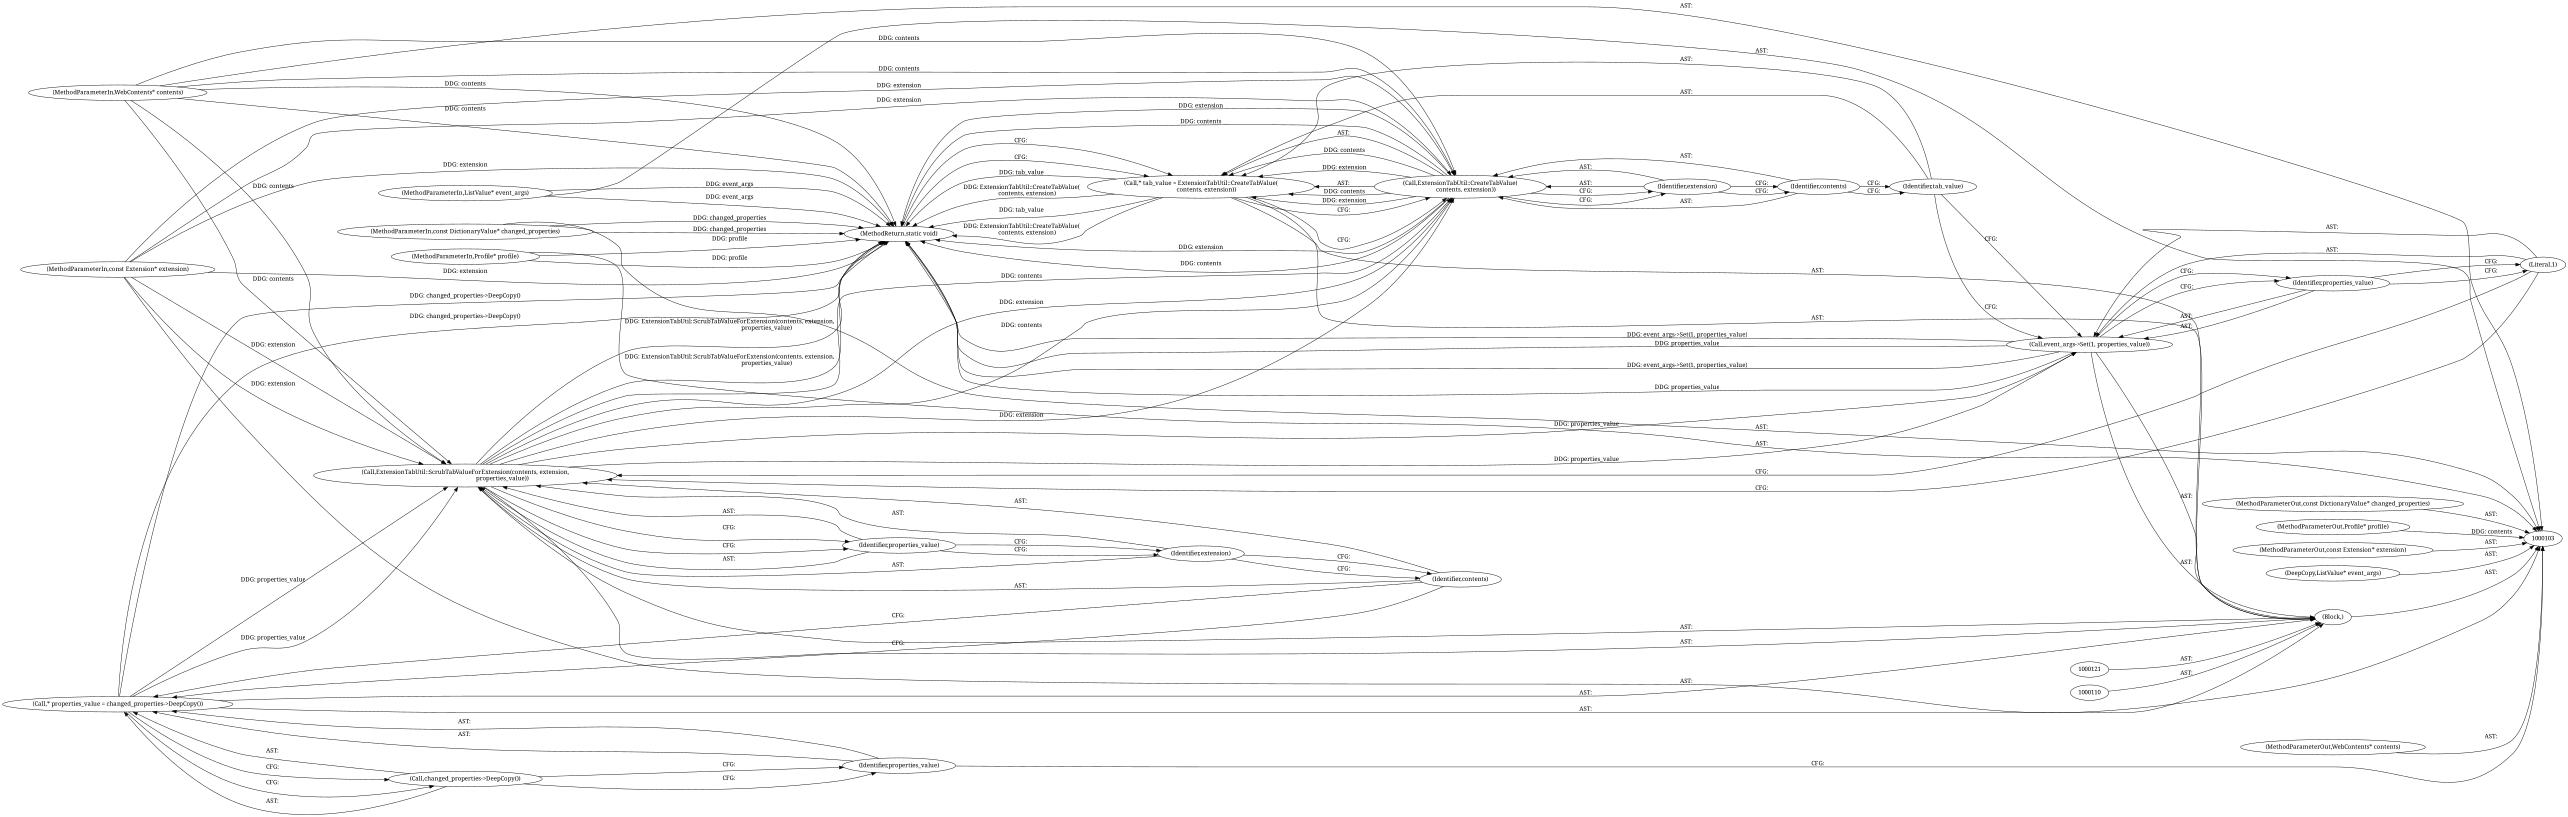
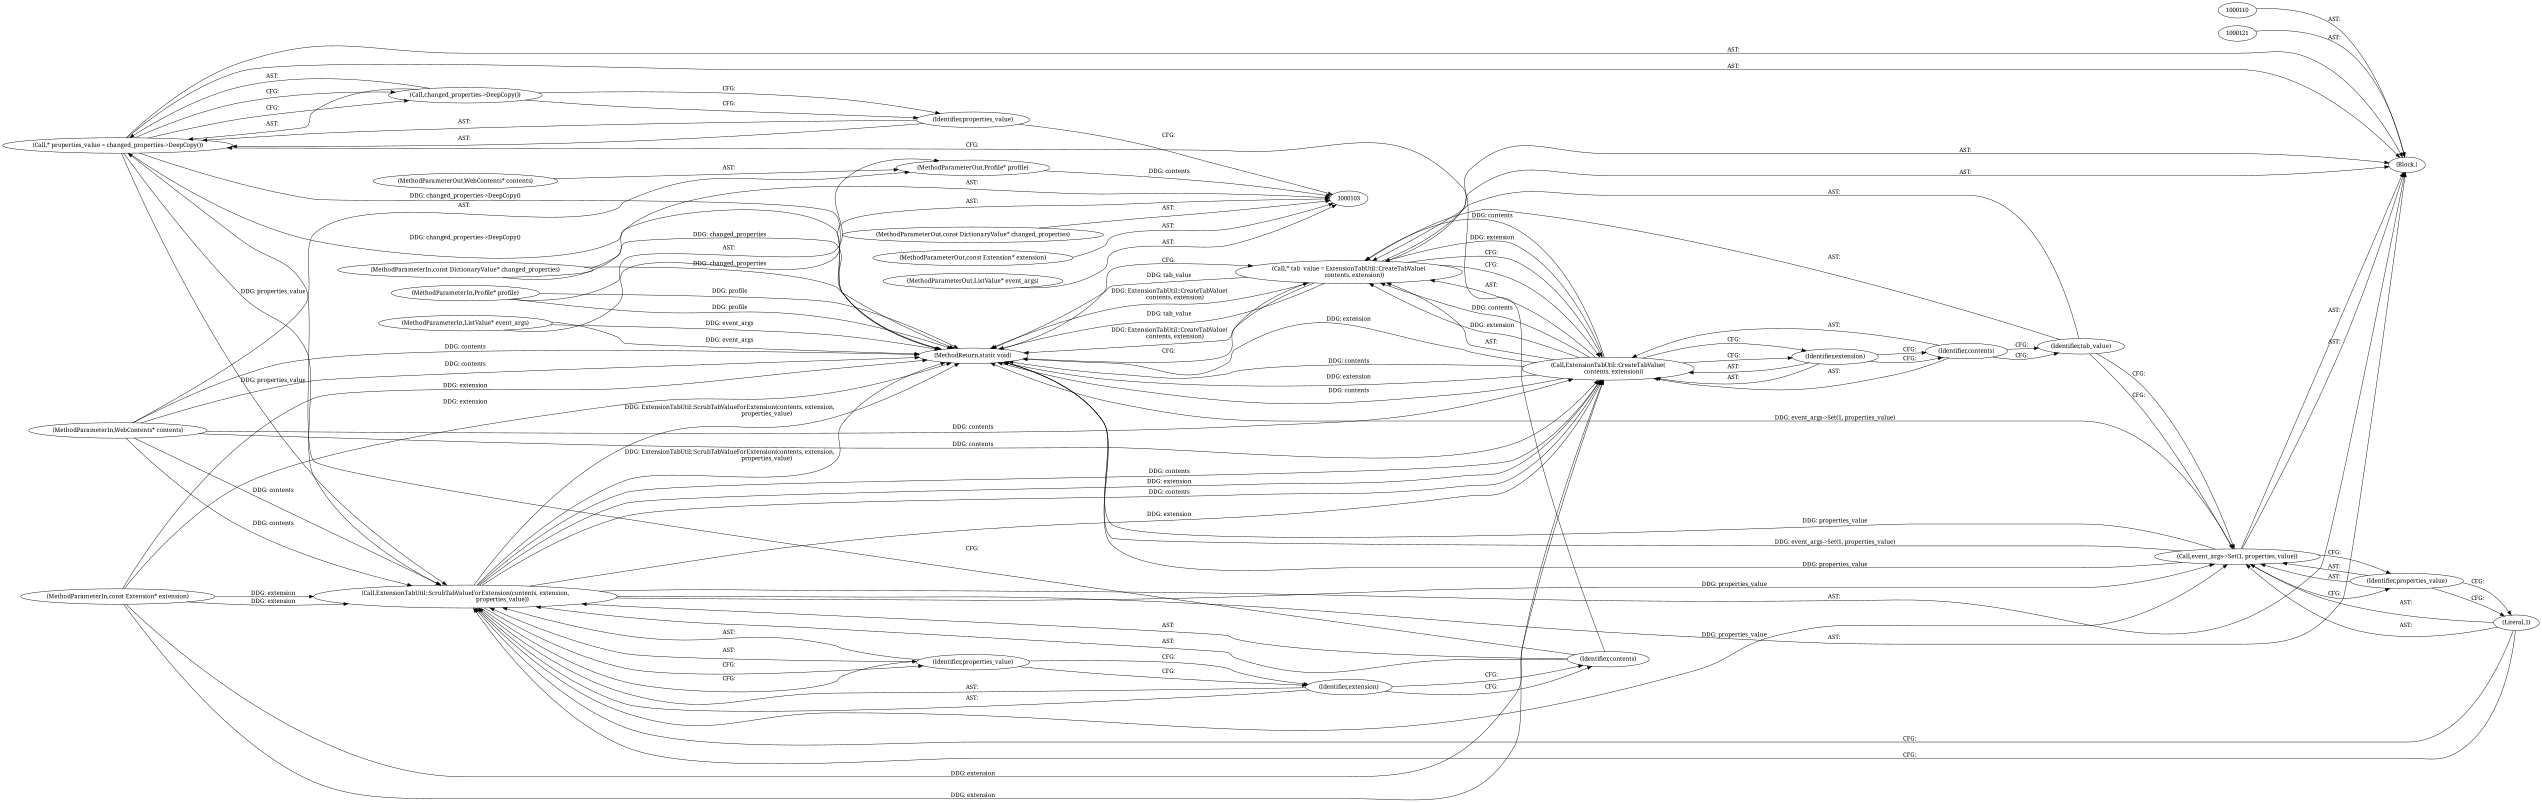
(1483, 7) -> (470, 214)
(1642, 44) -> (732, 255)
(2333, 573) -> (973, 281)
(2451, 601) -> none
(1282, 684) -> none
(2529, 706) -> (724, 174)
